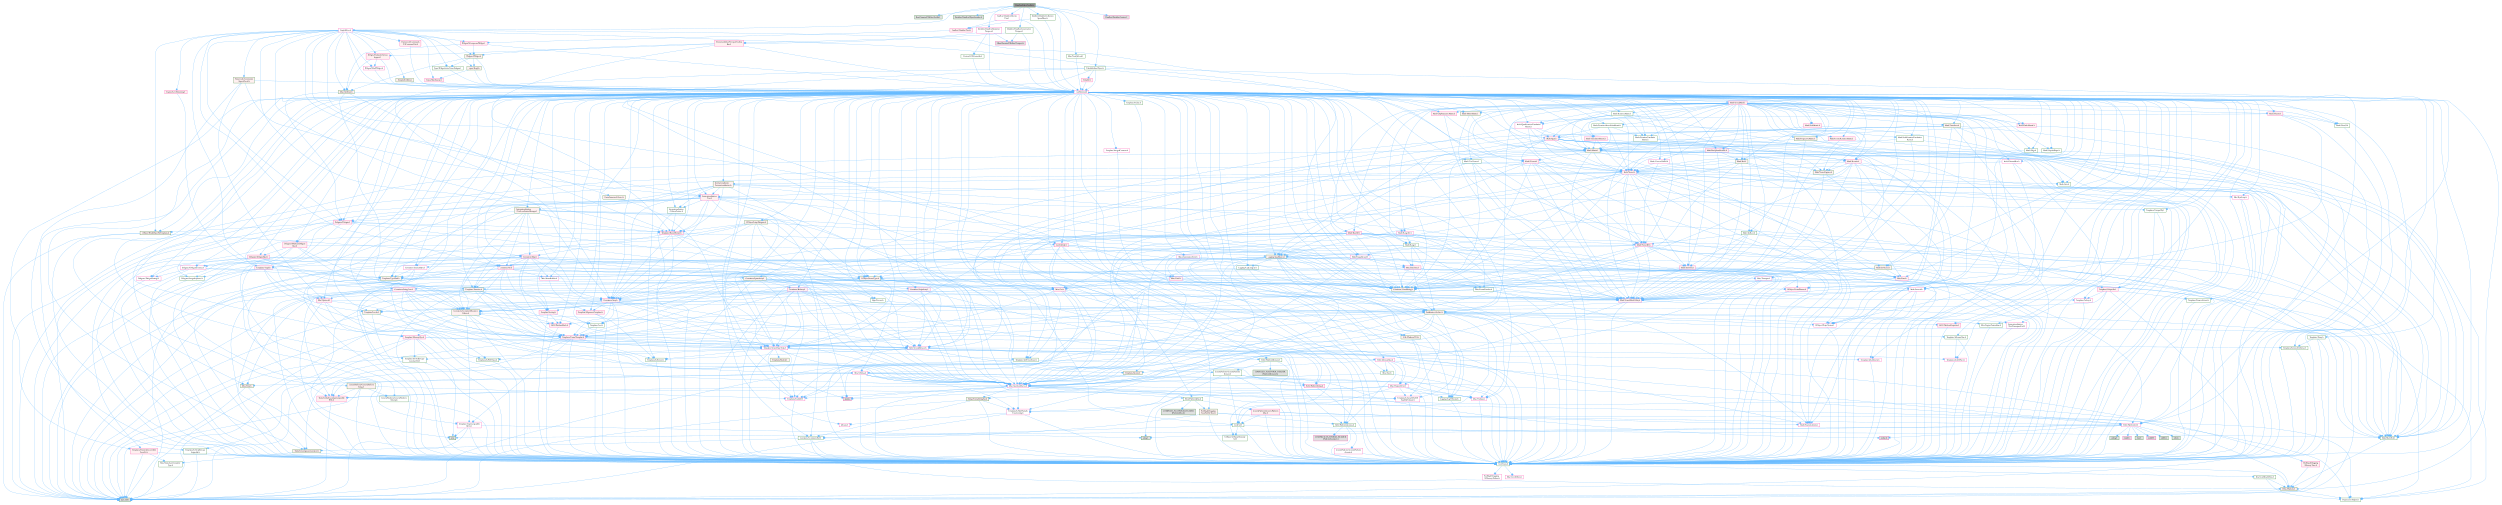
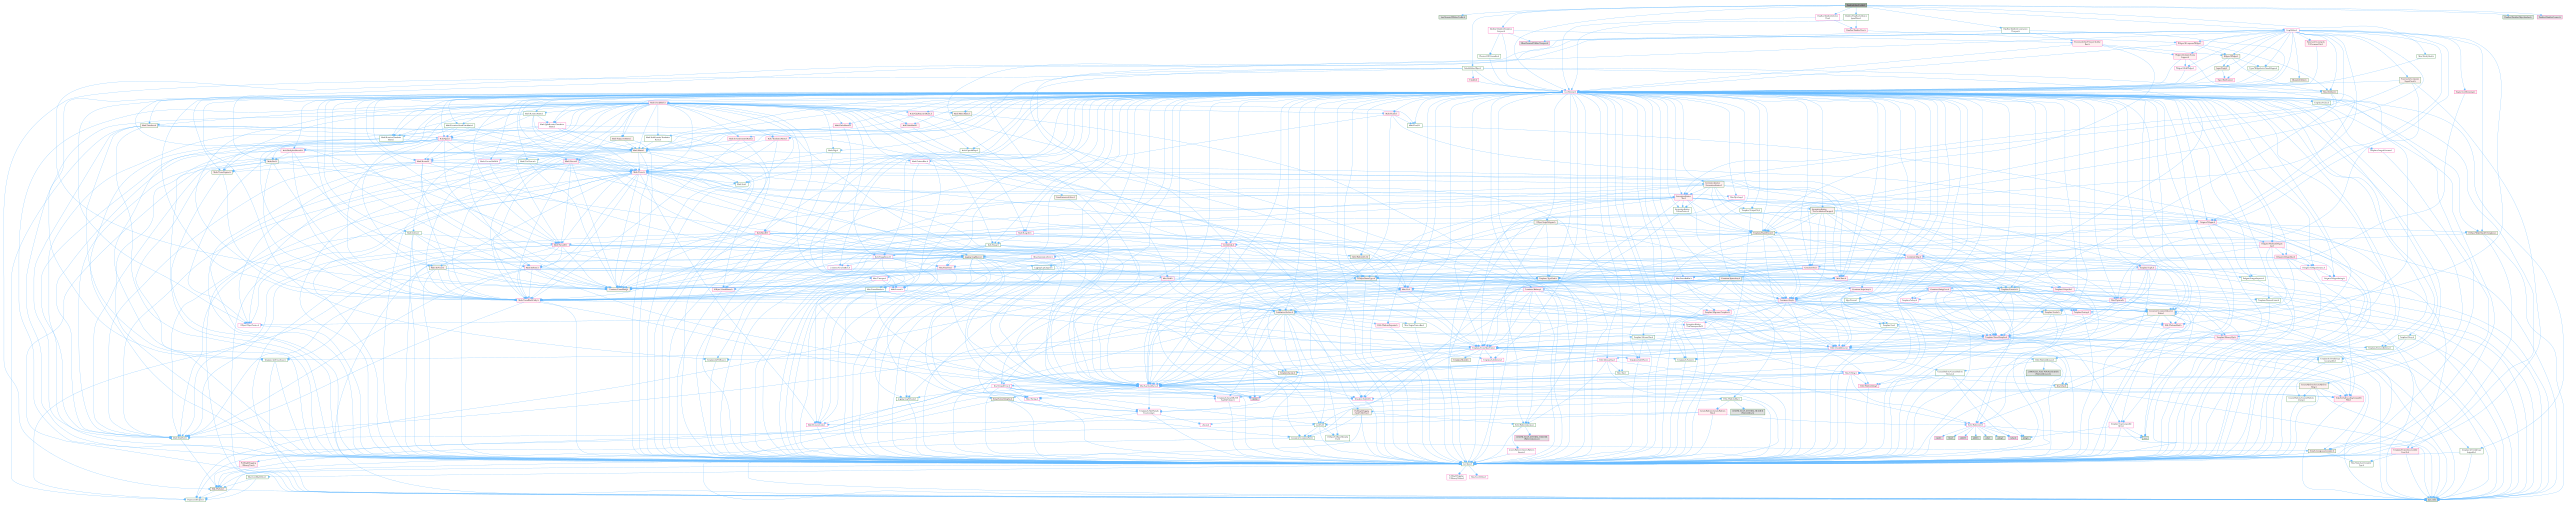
(672, 233) -> (1763, 233)
(1419, 365) -> (1097, 310)
